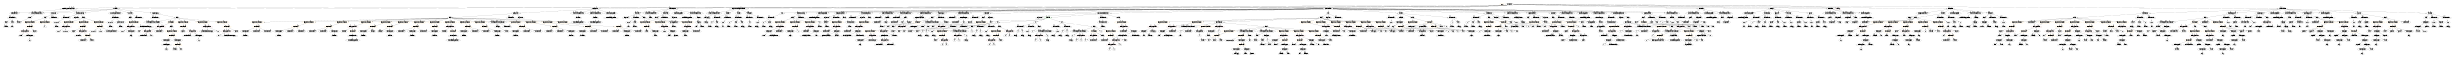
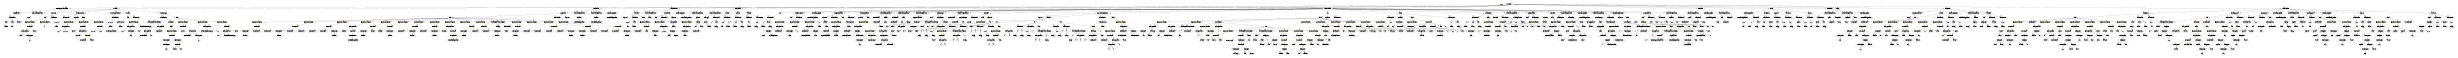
(738, 9) -> (738, 9)
